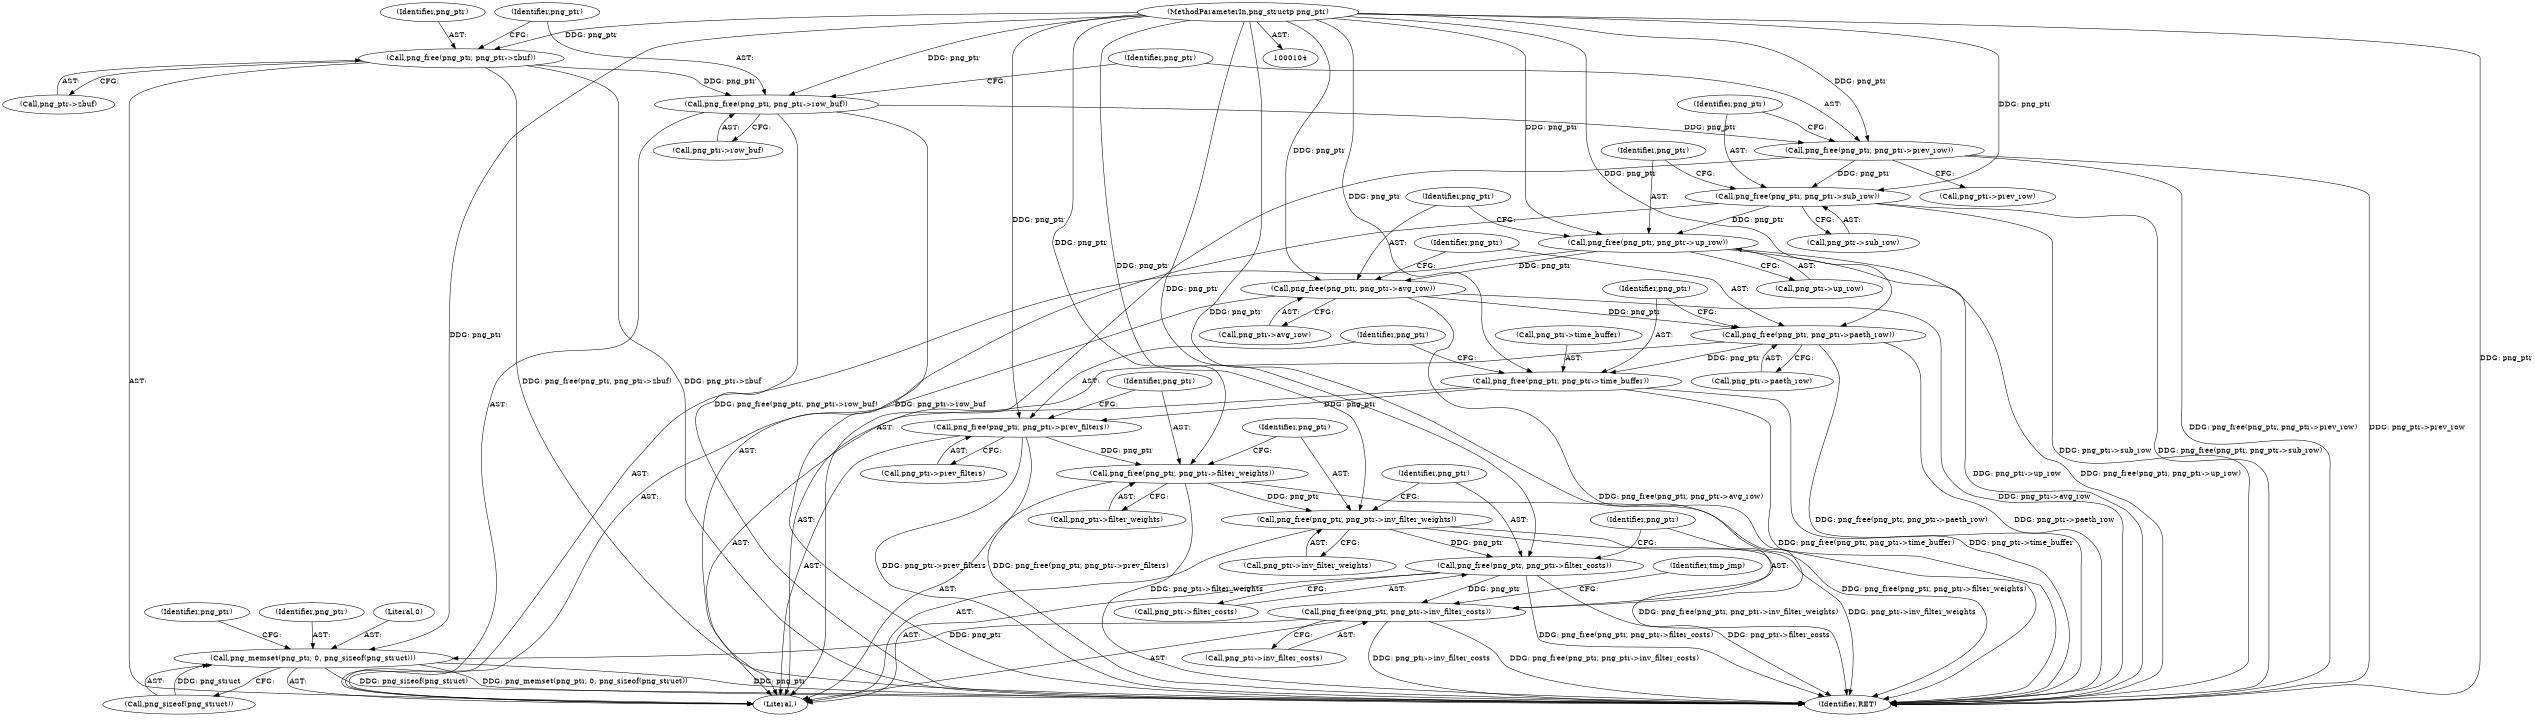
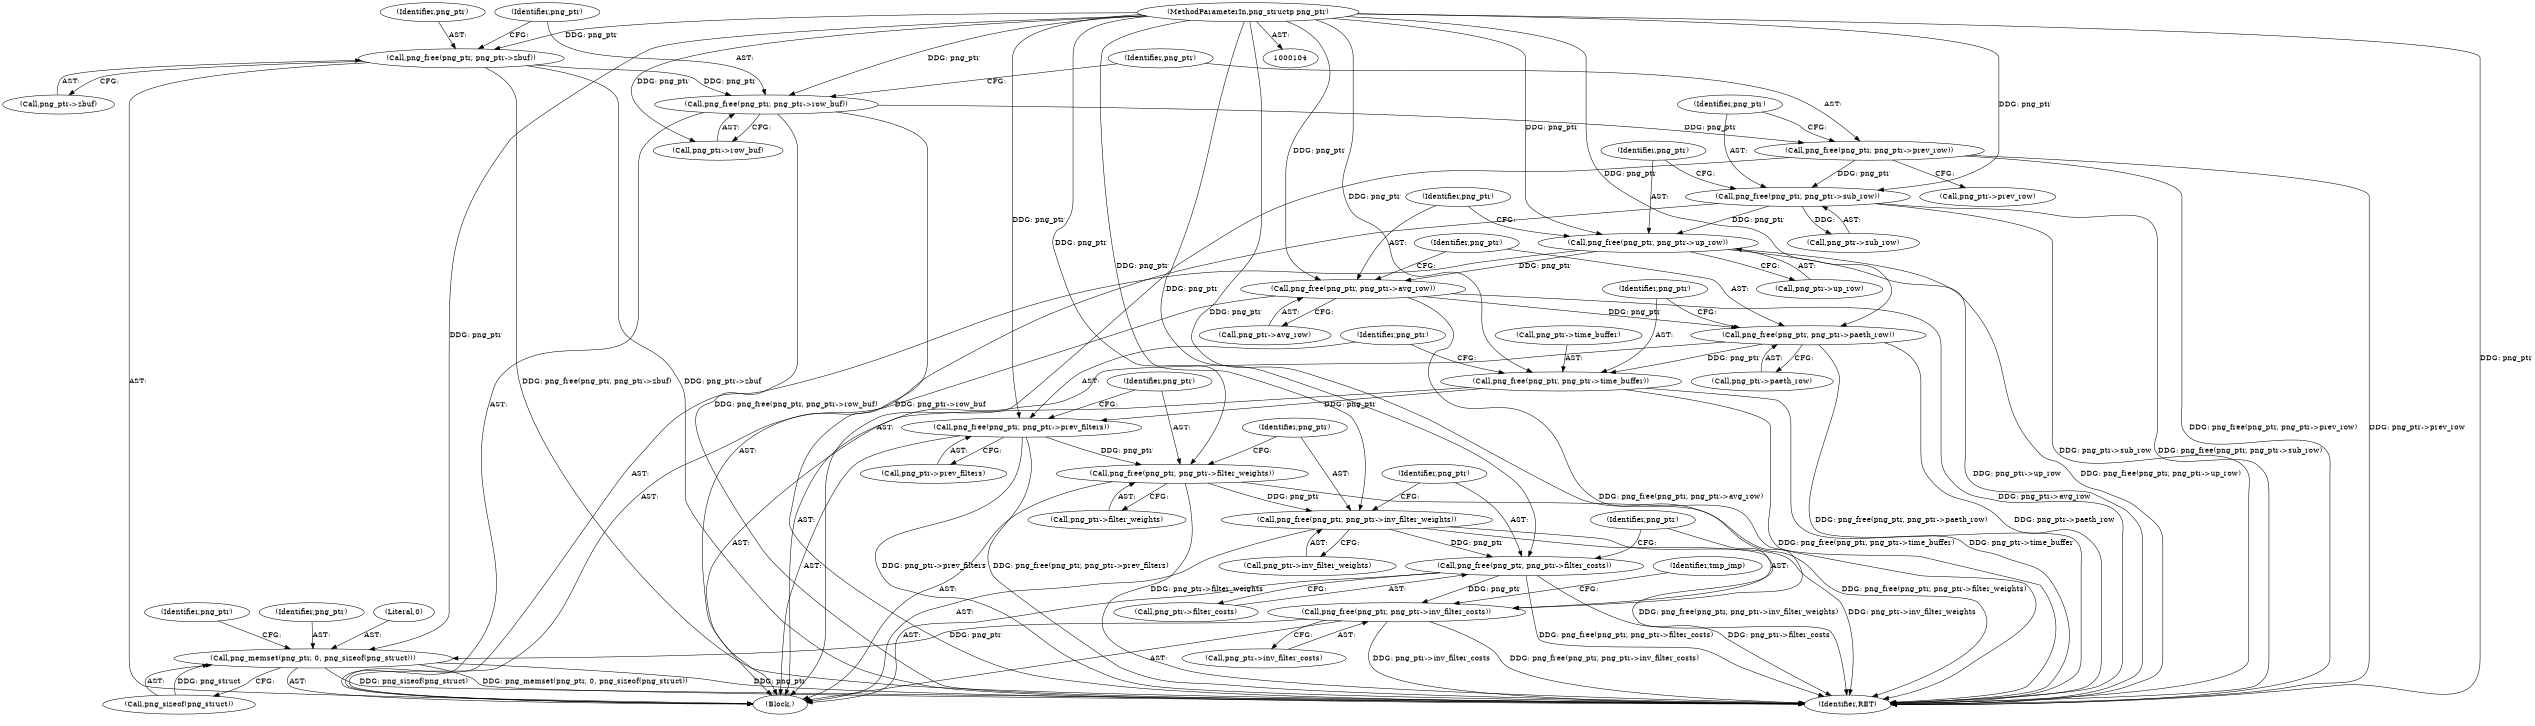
(1632, 36) -> (842, 35)
(1826, 220) -> (1826, 220)
(780, 705) -> (780, 705)
